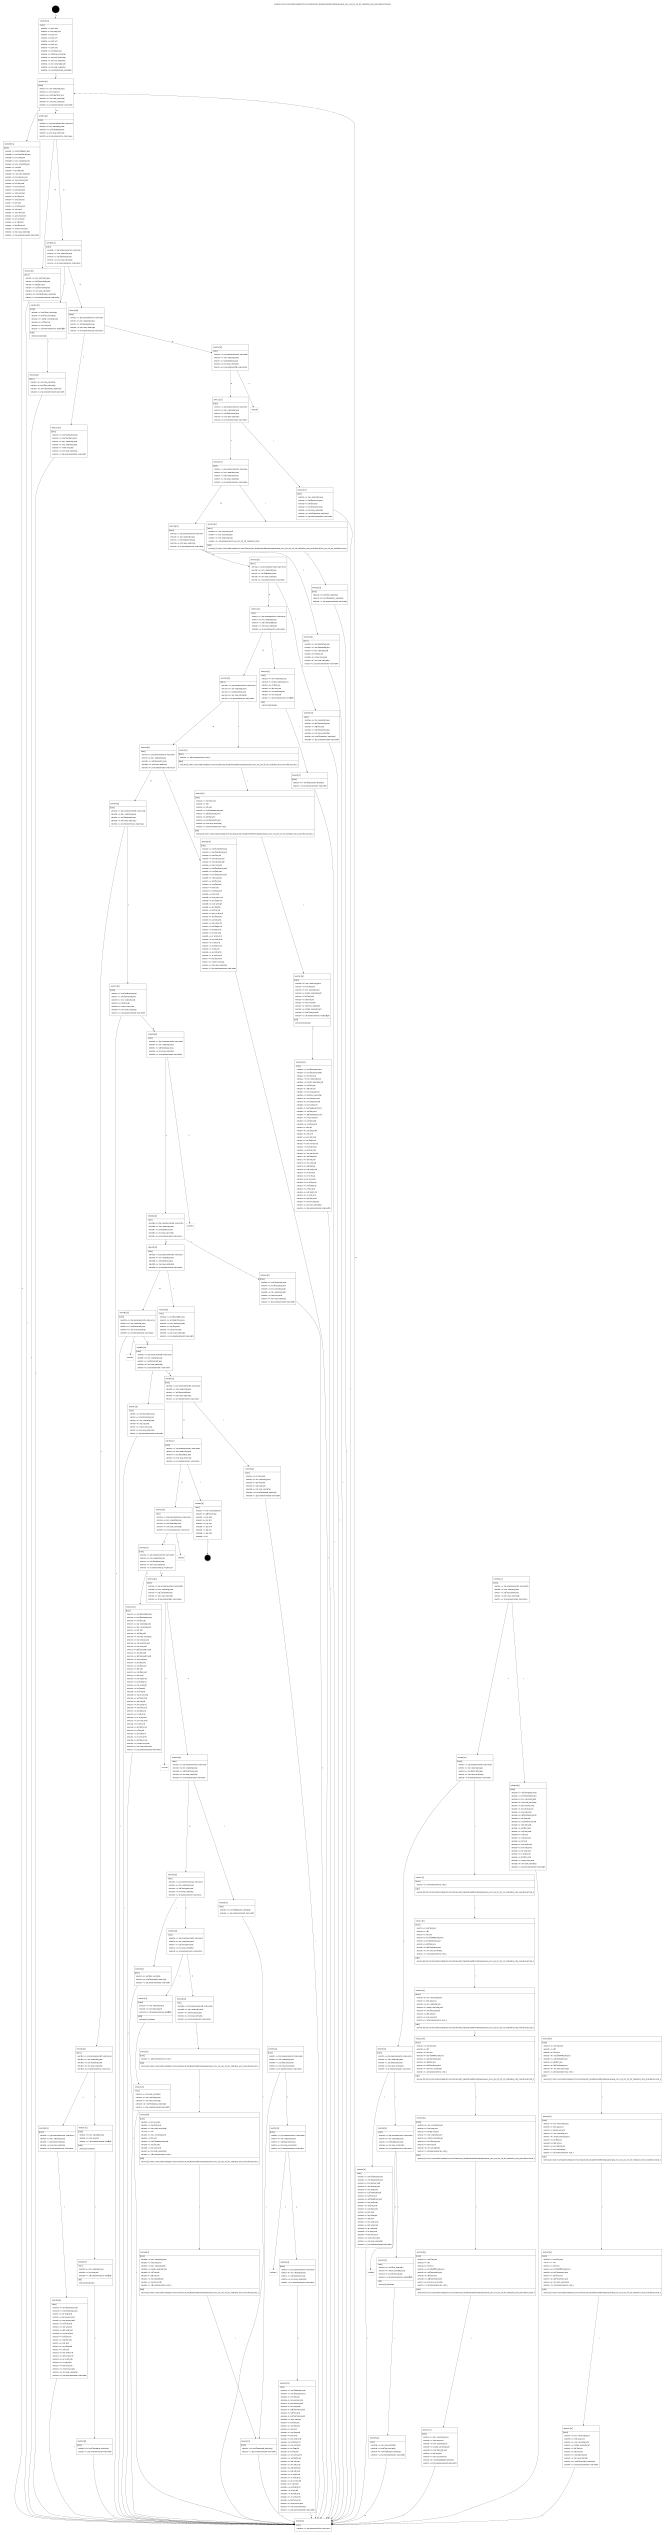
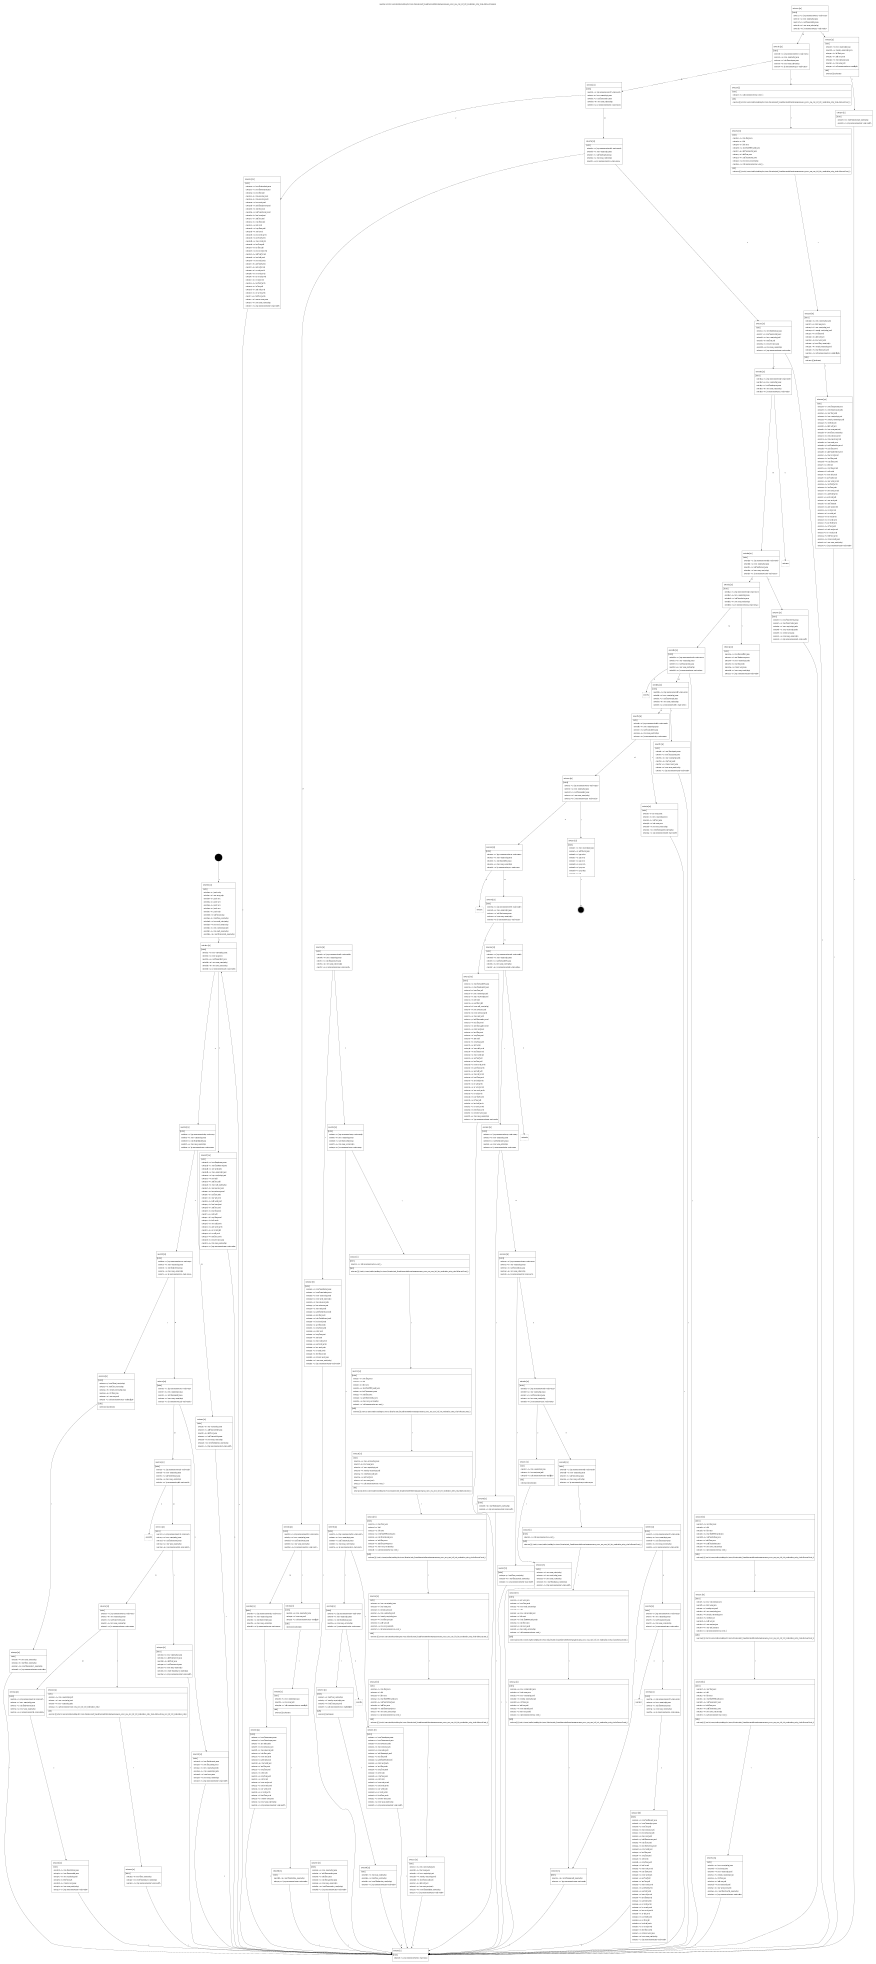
(268, 570) -> none
